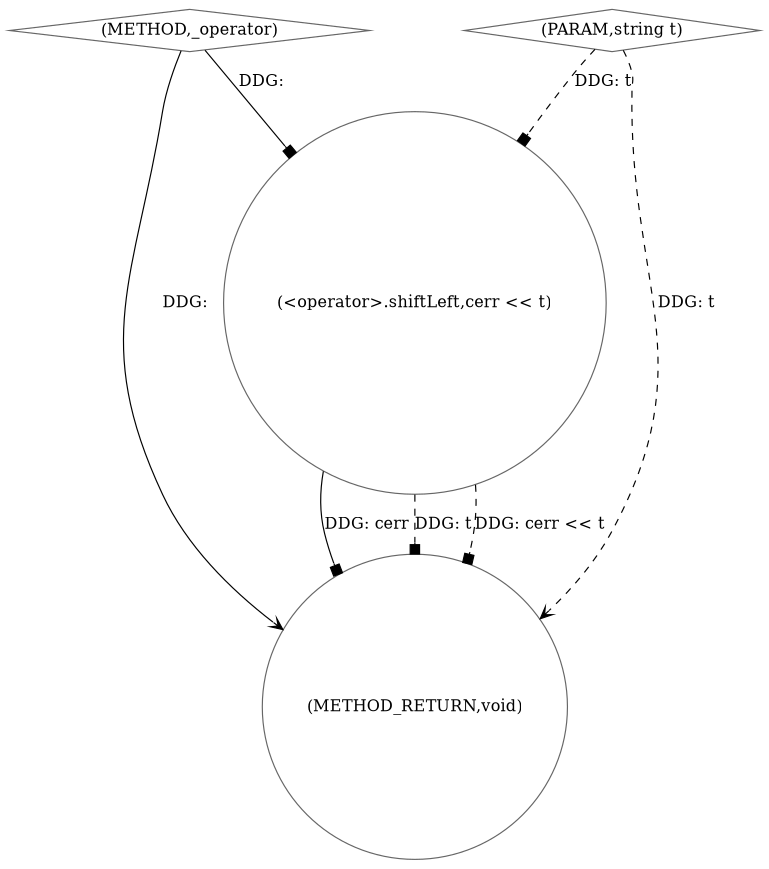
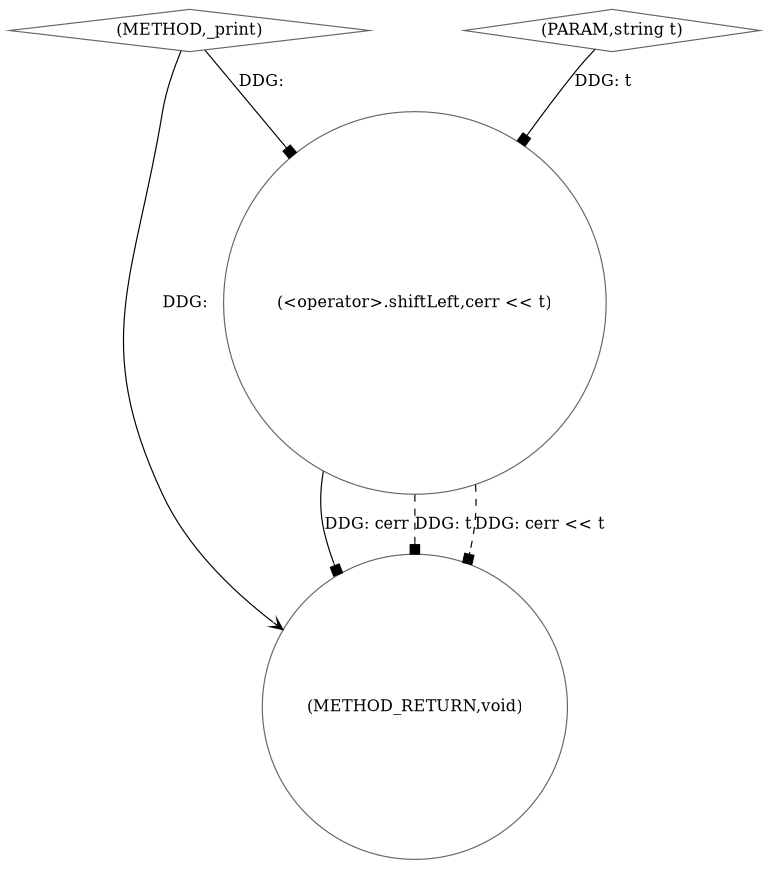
(190, 31) -> (190, 31)
(560, 91) -> (560, 91)
(657, 344) -> none
